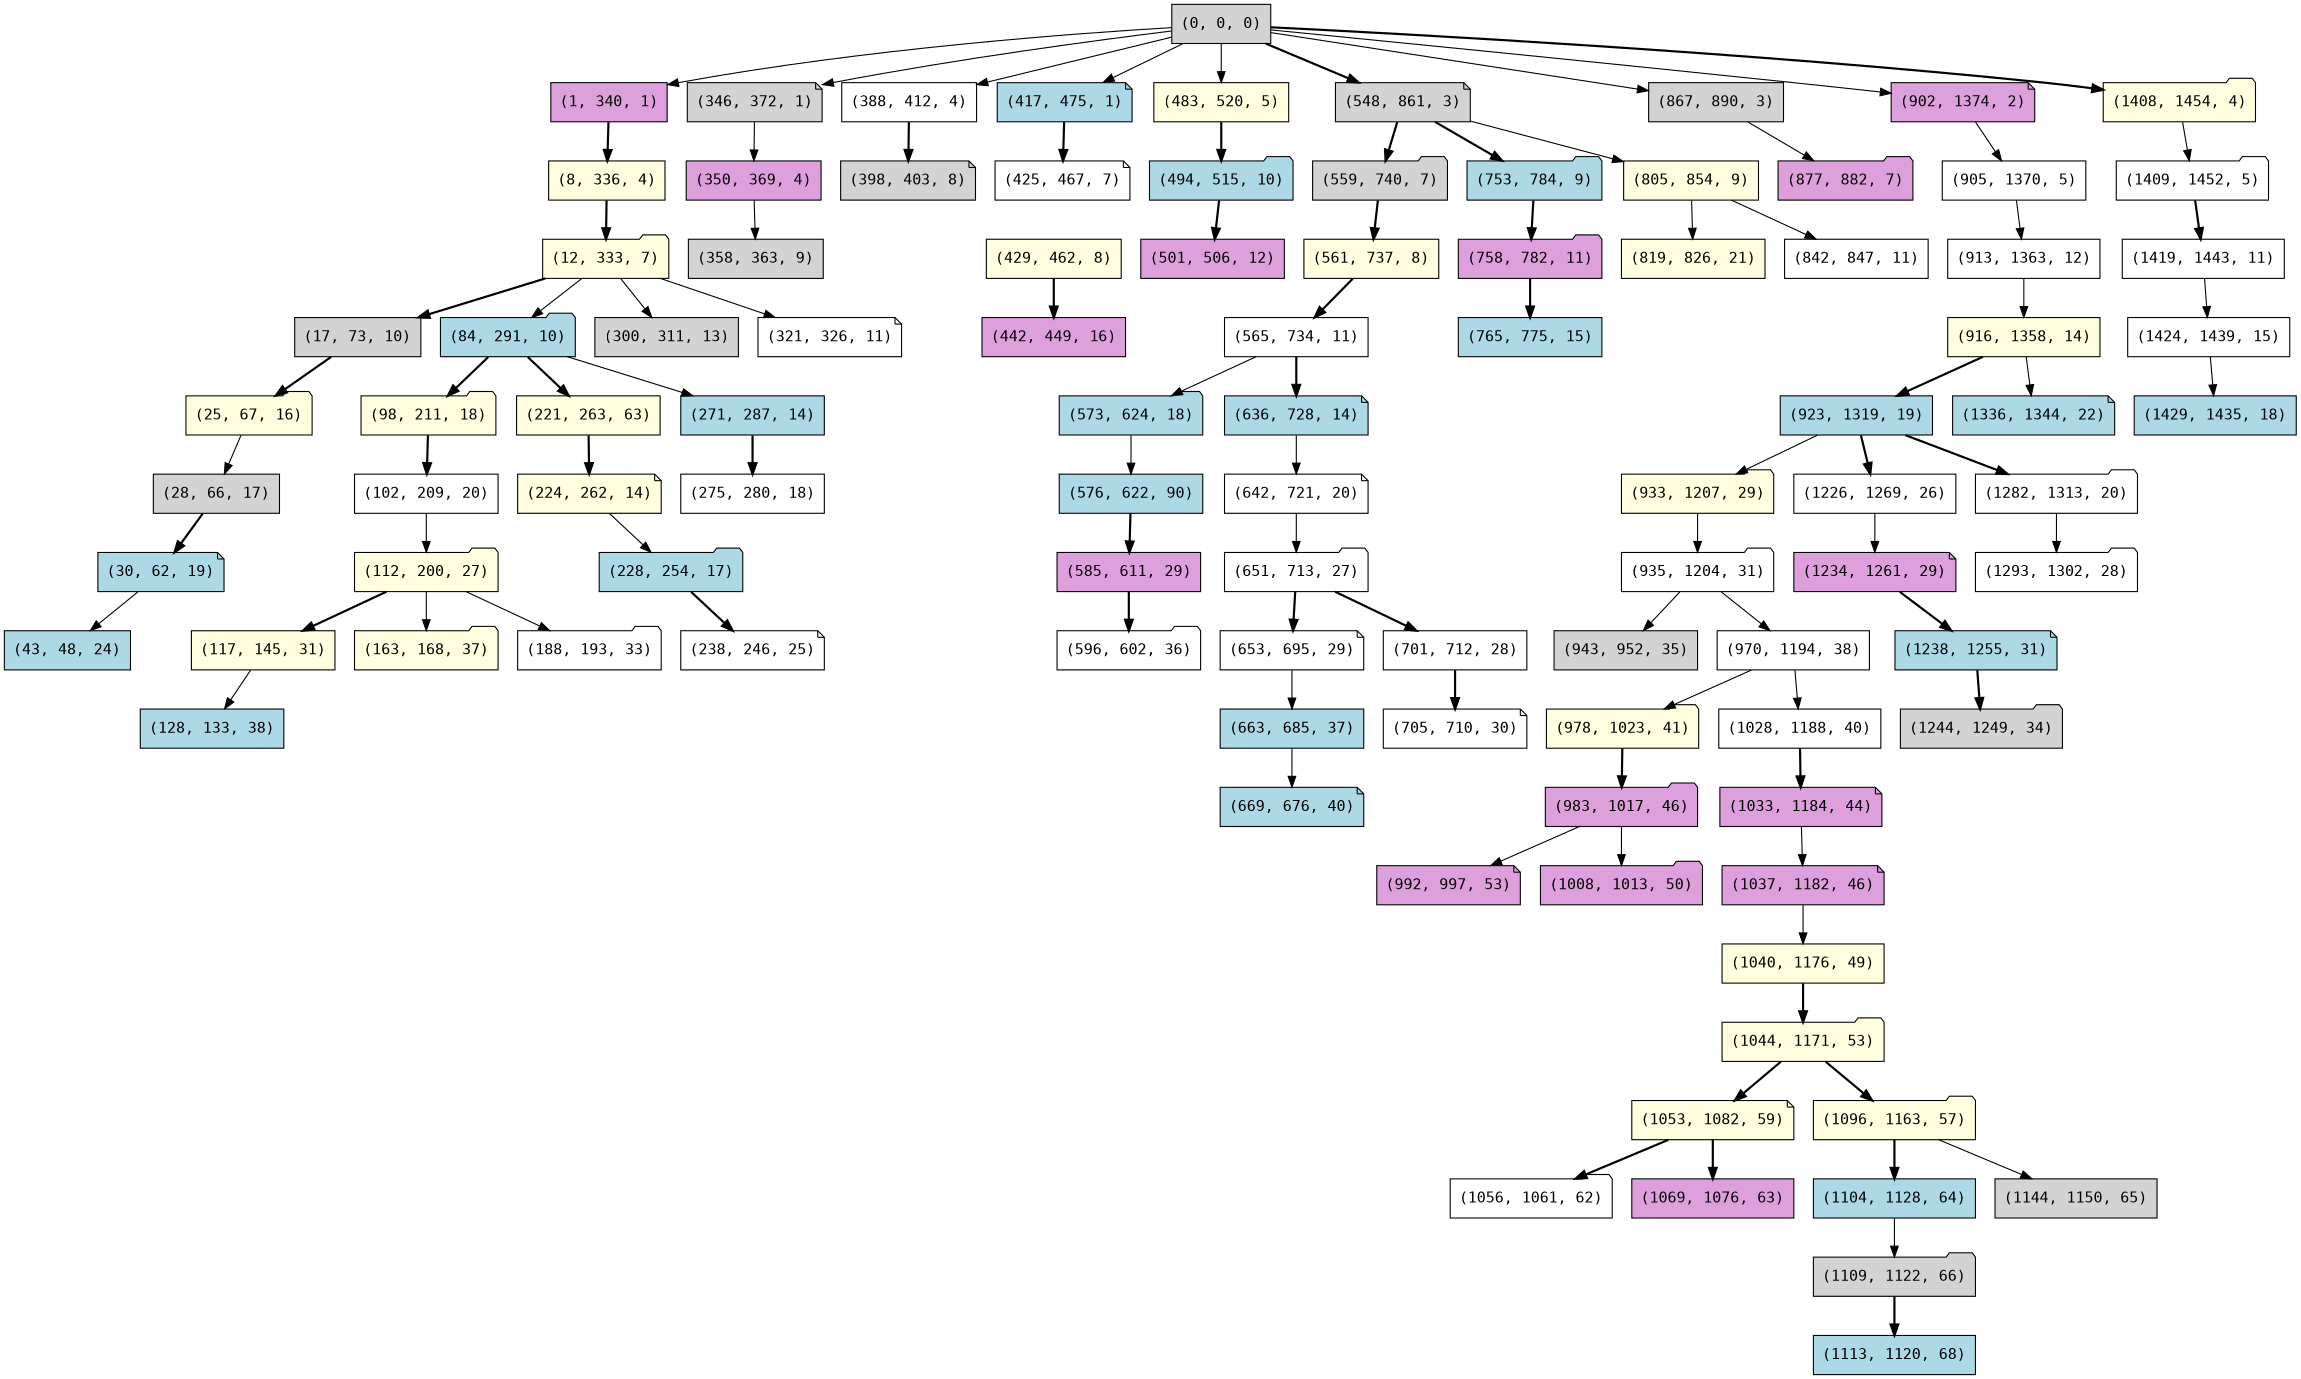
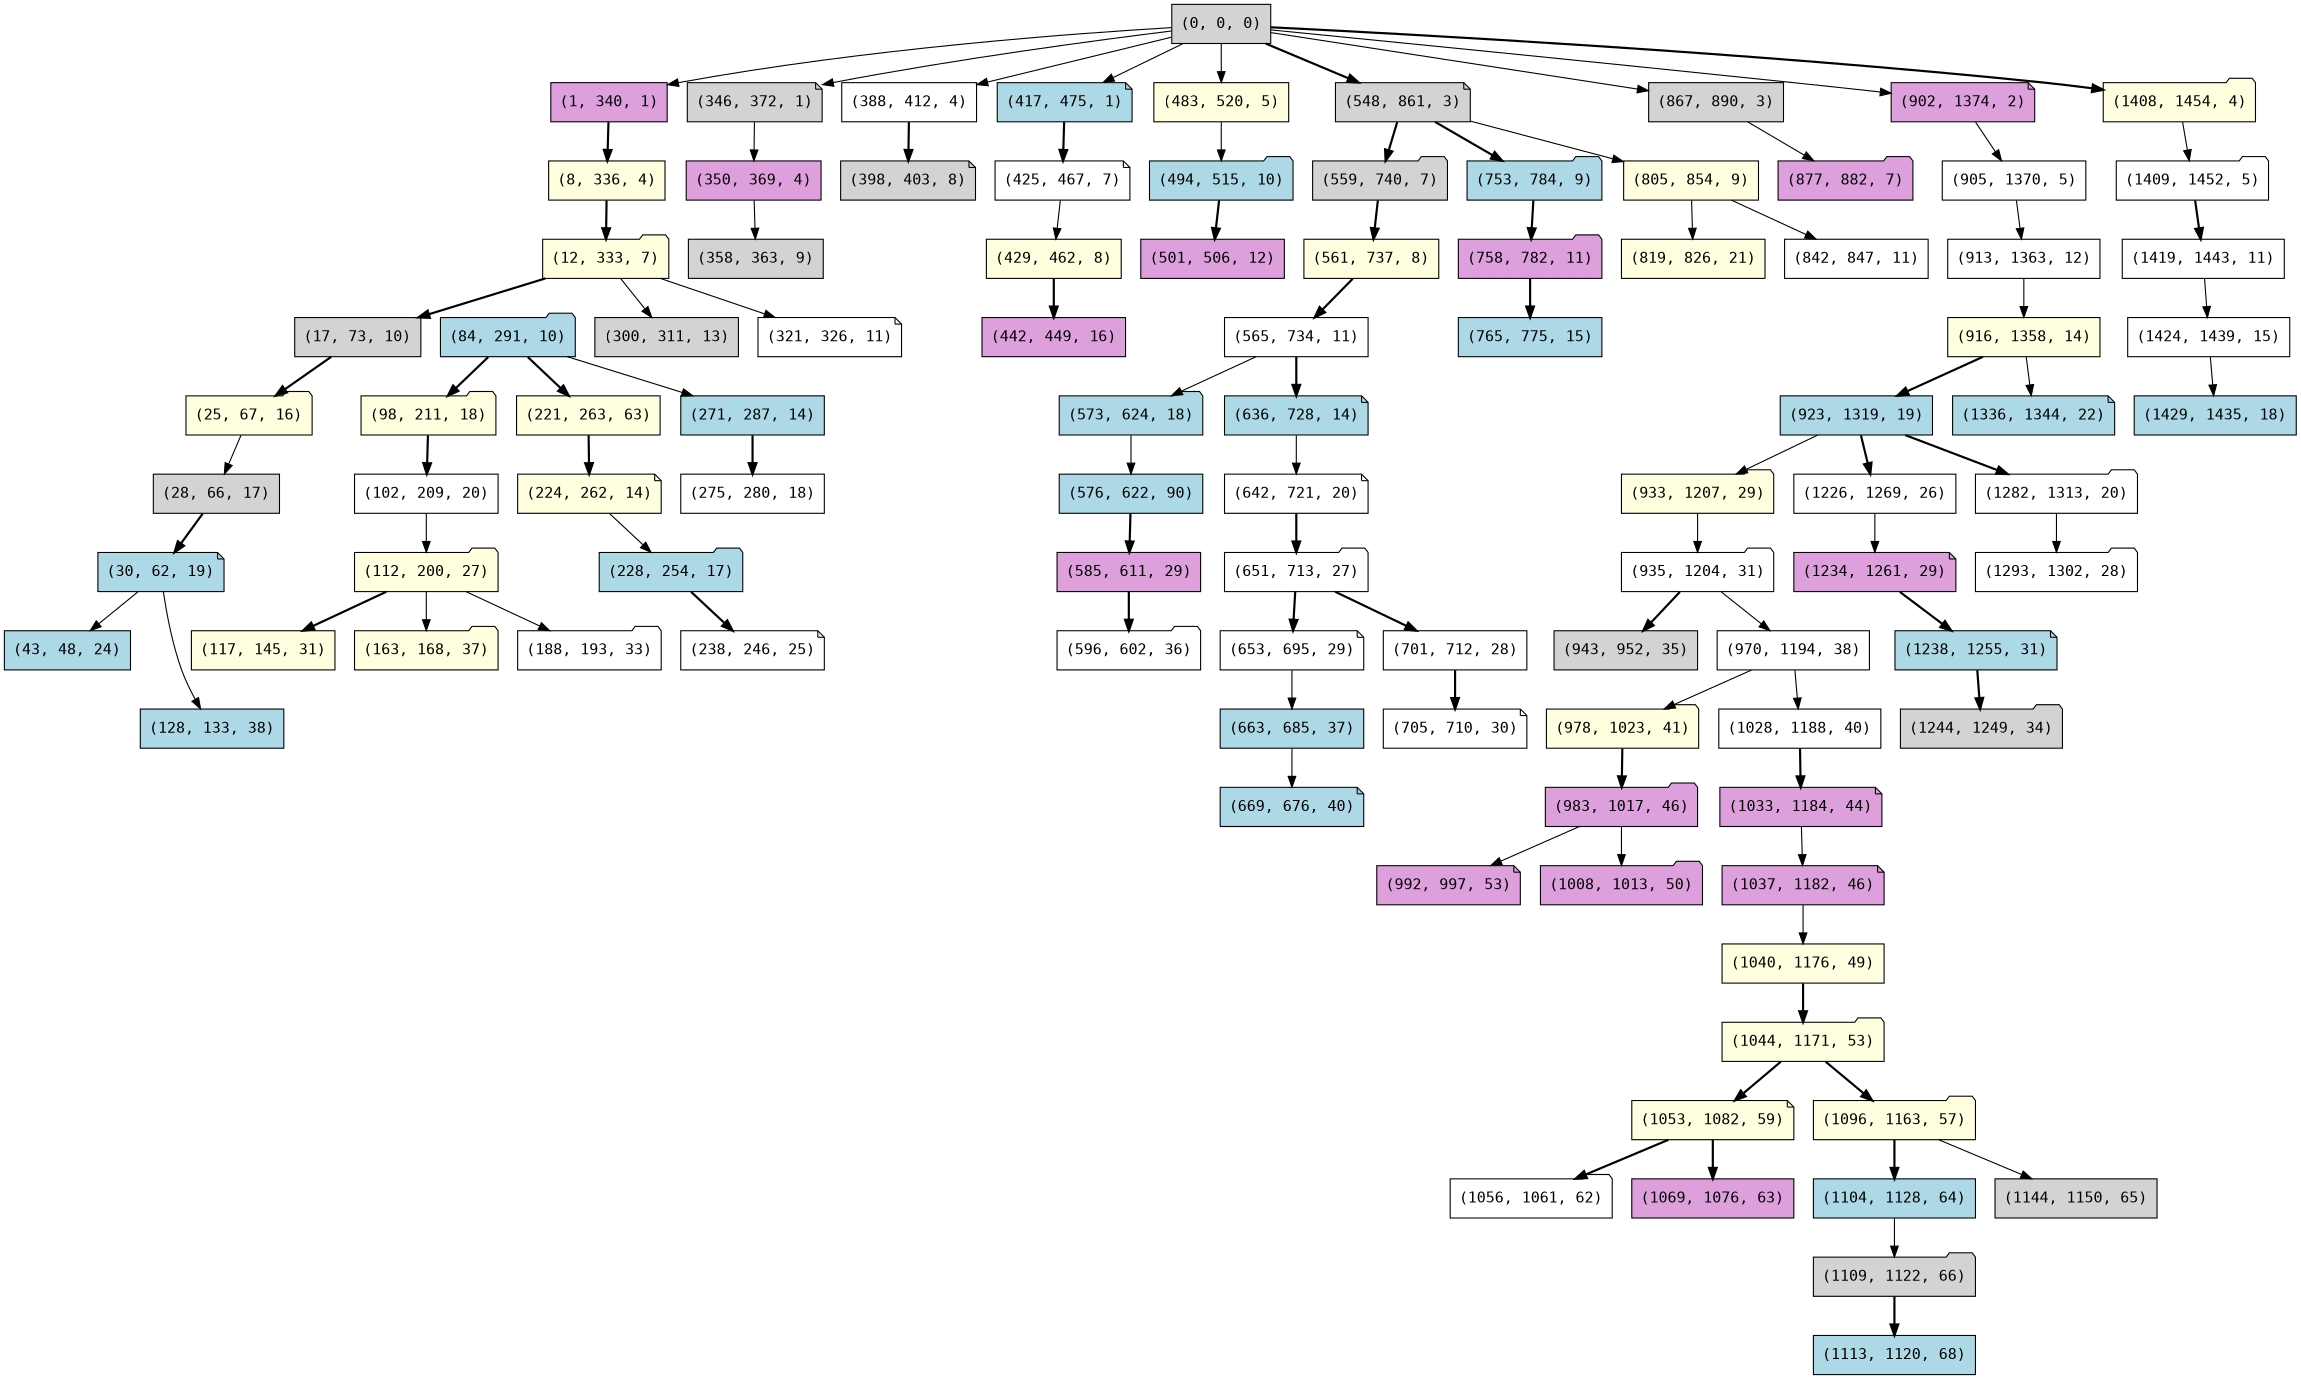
(1221, 136) -> (1221, 136)
none -> (1059, 214)
(561, 295) -> none
(1296, 528) -> (1296, 528)
(1665, 607) -> (1665, 607)
(241, 685) -> (175, 647)
